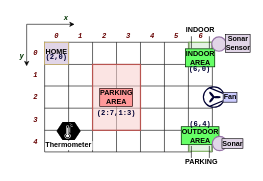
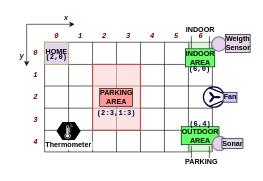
(239, 44) -> (239, 44)
(117, 114) -> (117, 114)
